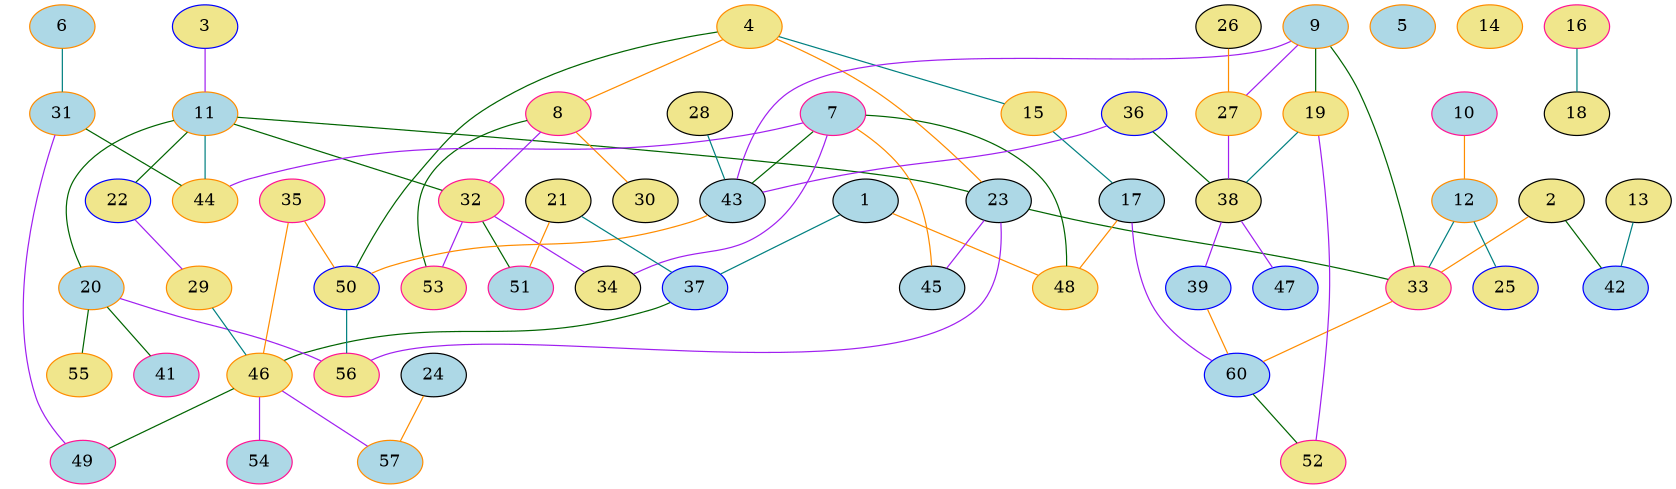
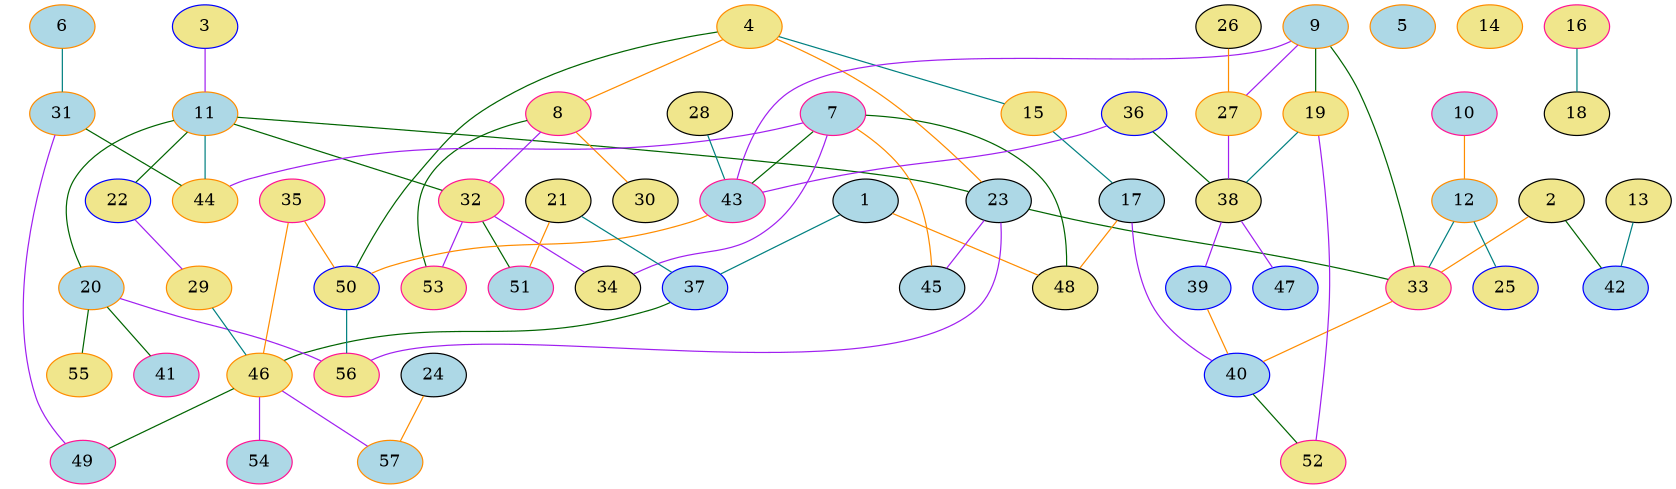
(733, 201) -> (733, 201)
(1065, 288) -> (1065, 288)
(1237, 375) -> (1237, 375)
